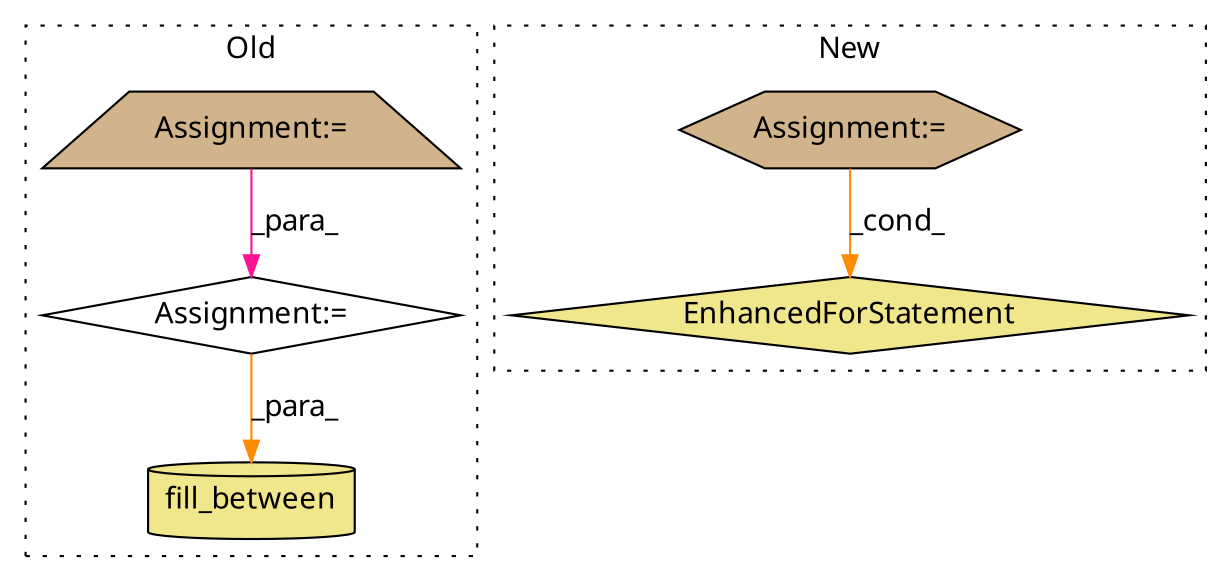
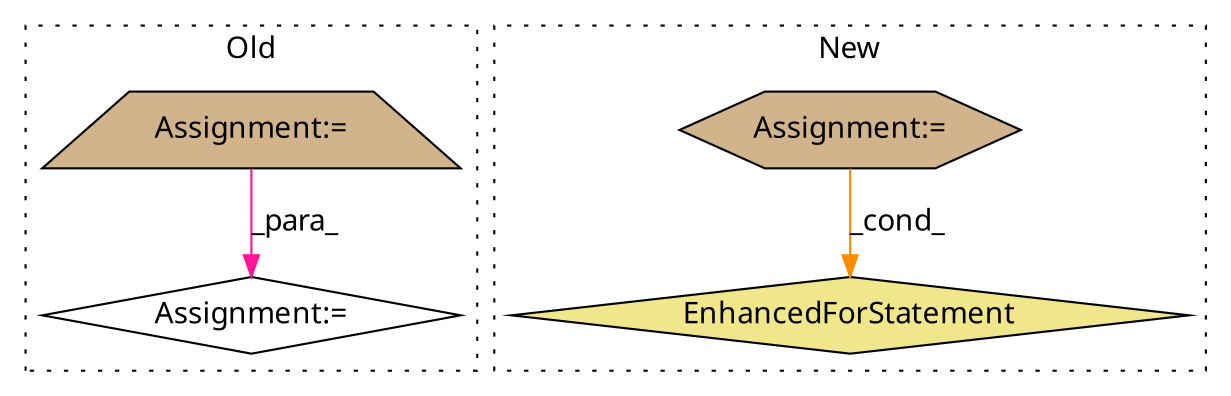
(251, 501) -> none
